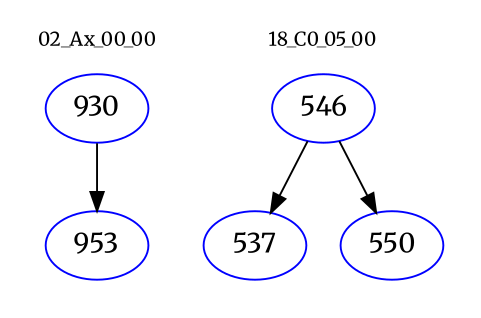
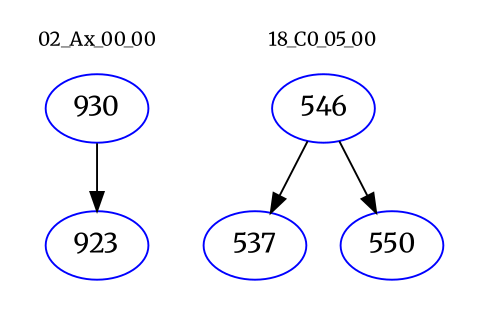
(97, 245) -> (97, 245)
